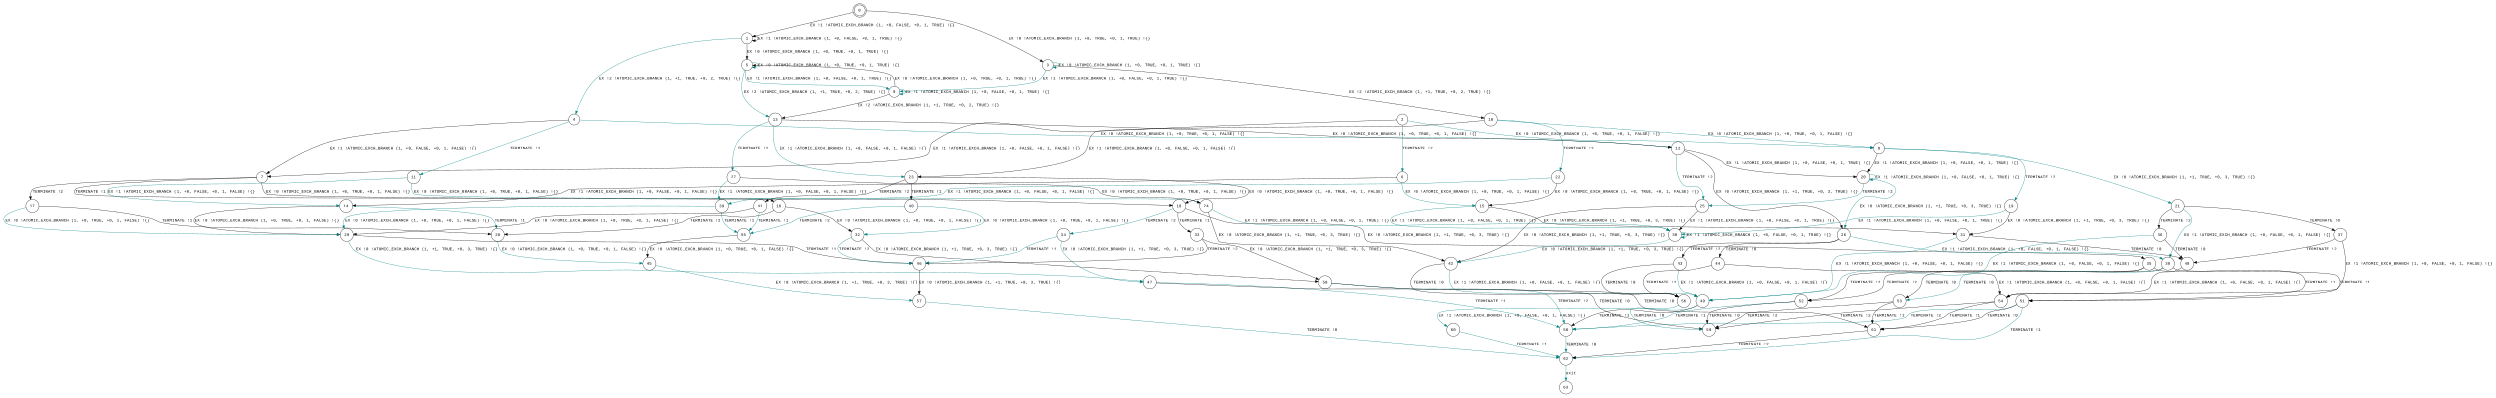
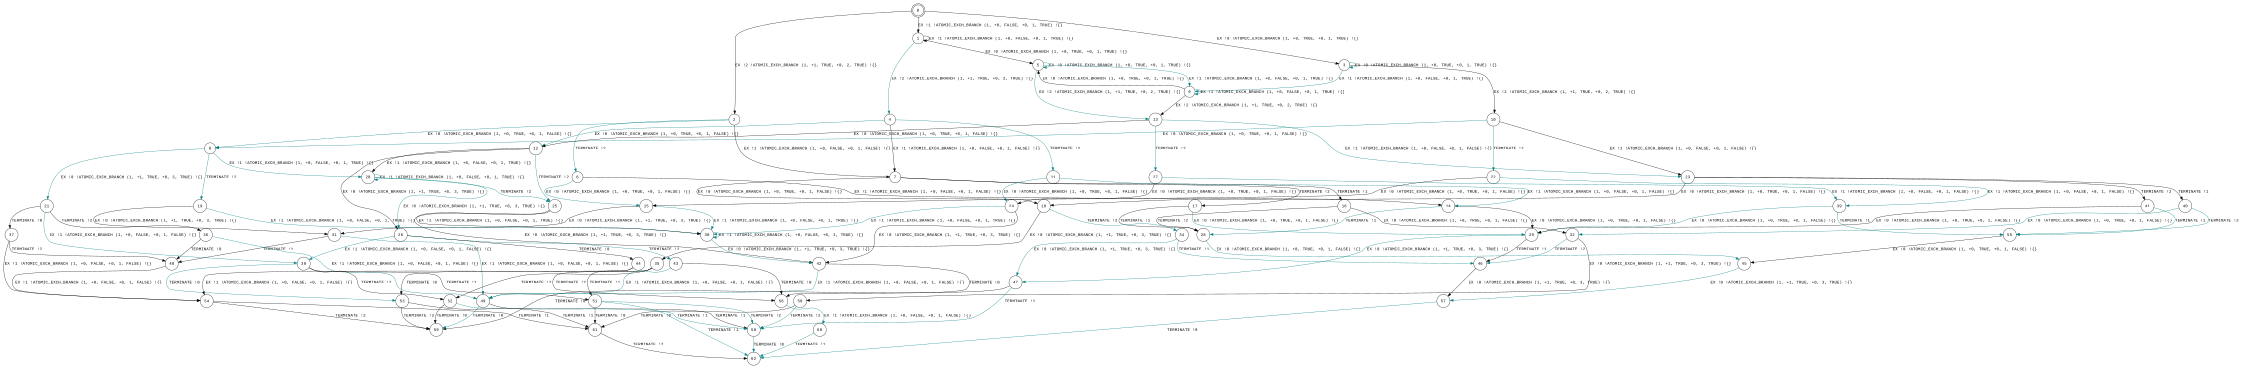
none -> (785, 22)
(1874, 162) -> (283, 174)
(1197, 235) -> none
(1731, 243) -> (525, 243)
(2146, 249) -> (278, 249)
(1566, 388) -> none
